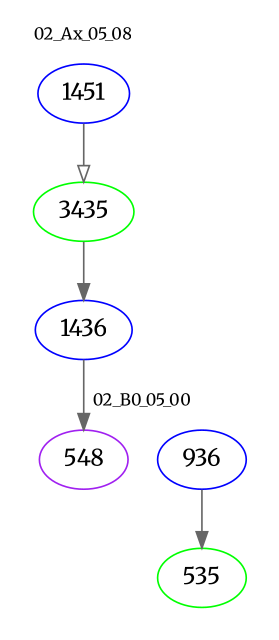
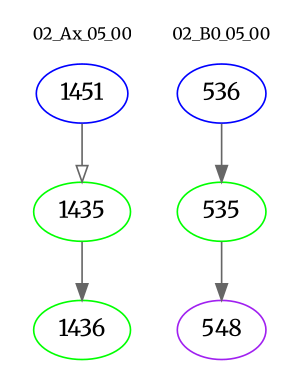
(84, 35) -> (83, 35)
(84, 212) -> (82, 212)
(84, 330) -> (82, 330)
(84, 396) -> (222, 263)
(202, 460) -> (222, 94)
